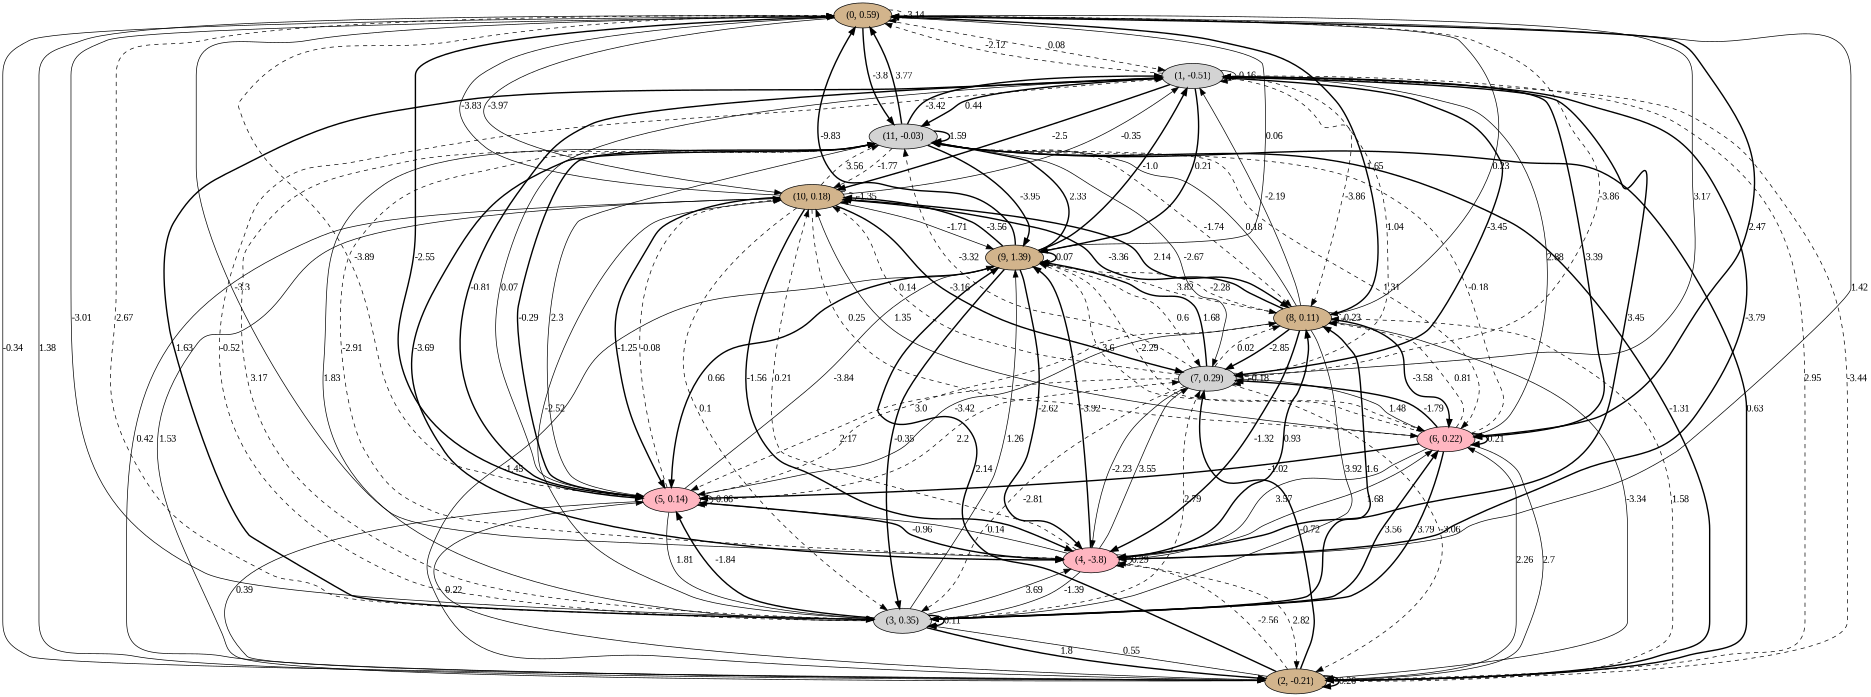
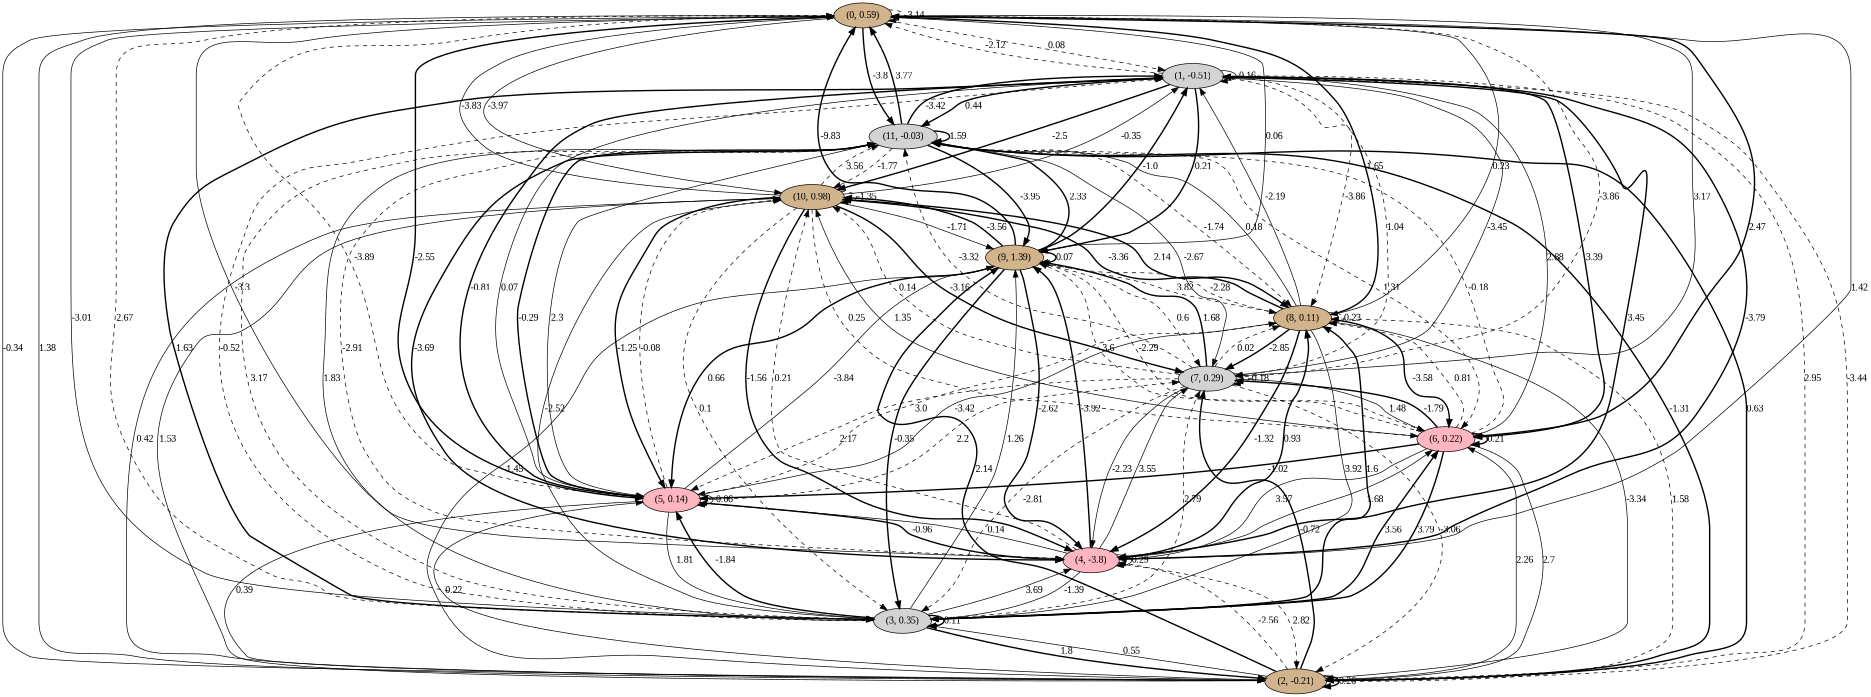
(812, 197) -> (812, 197)
(1497, 199) -> (1497, 199)
